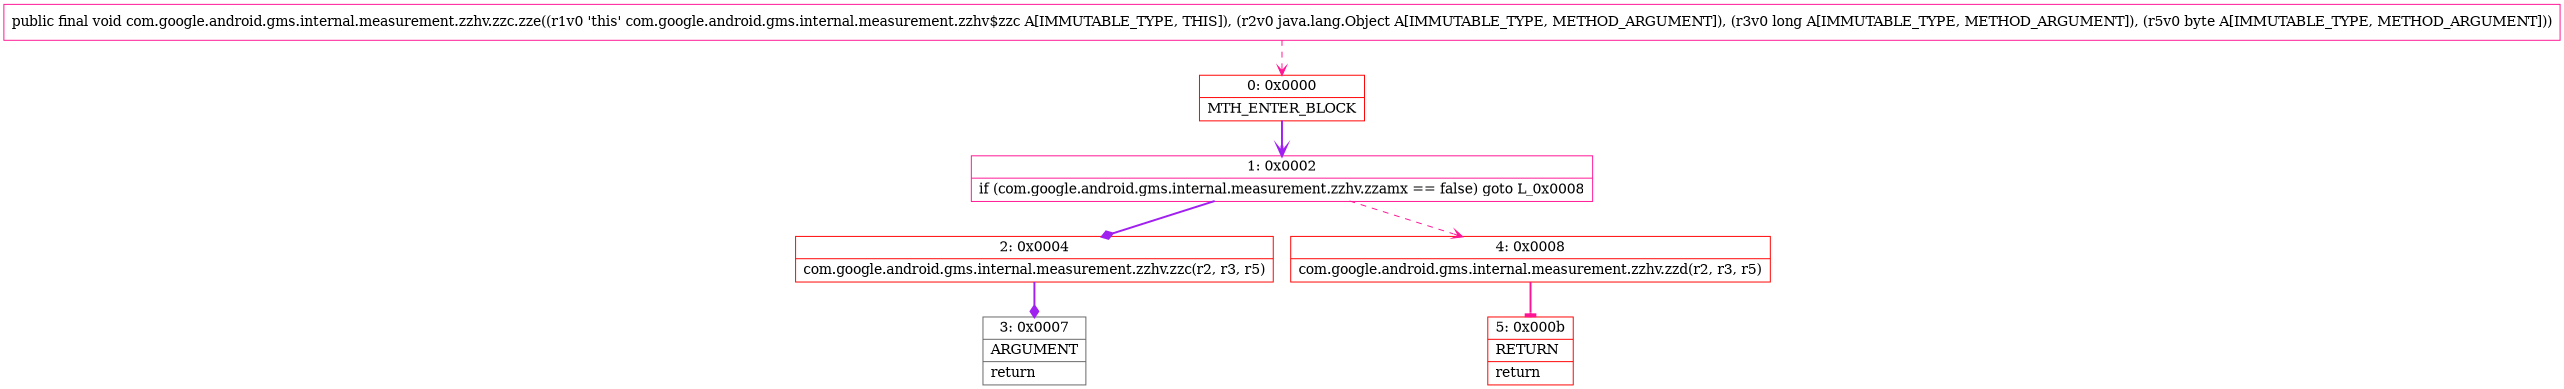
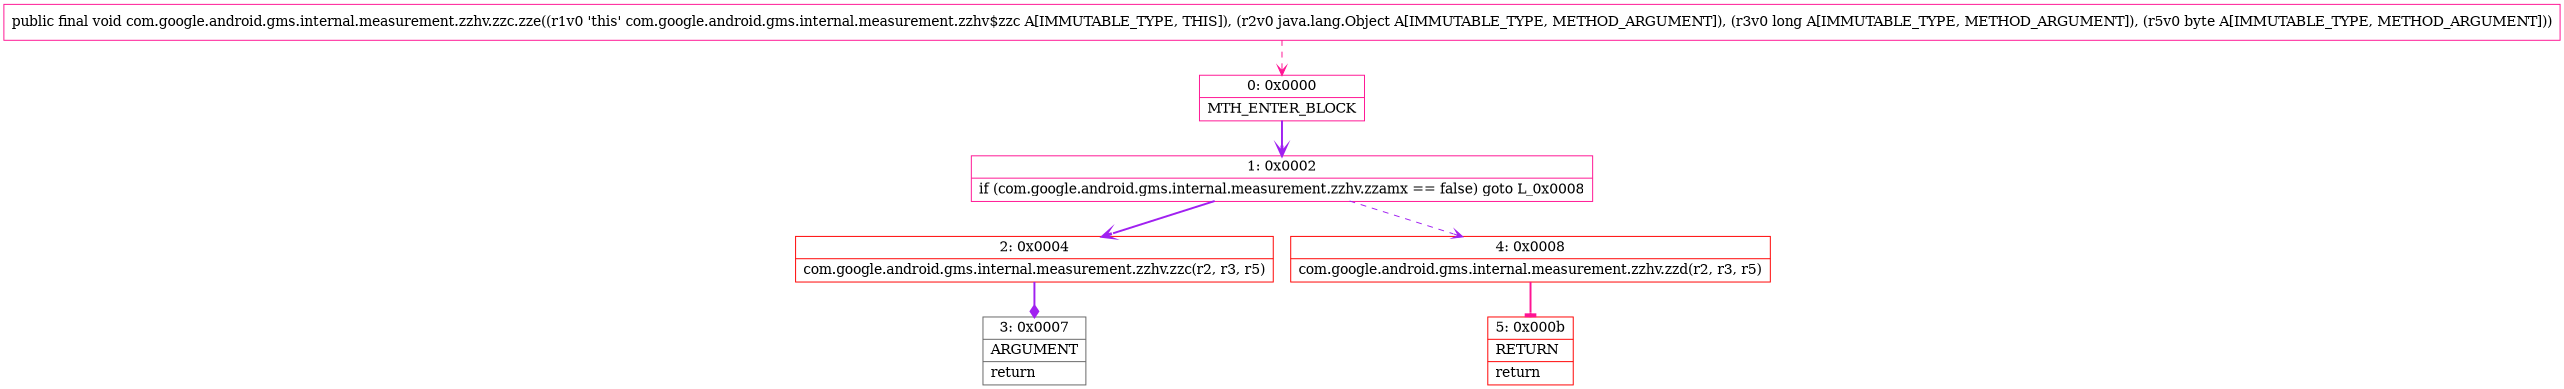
(1282, 98) -> (1282, 98)
(1164, 217) -> (1164, 217)
(1401, 217) -> (1401, 217)
